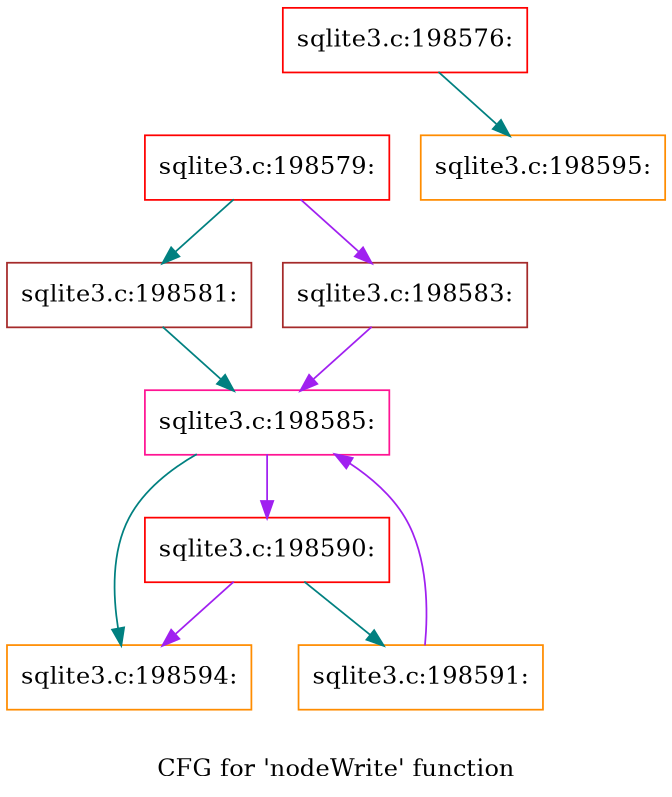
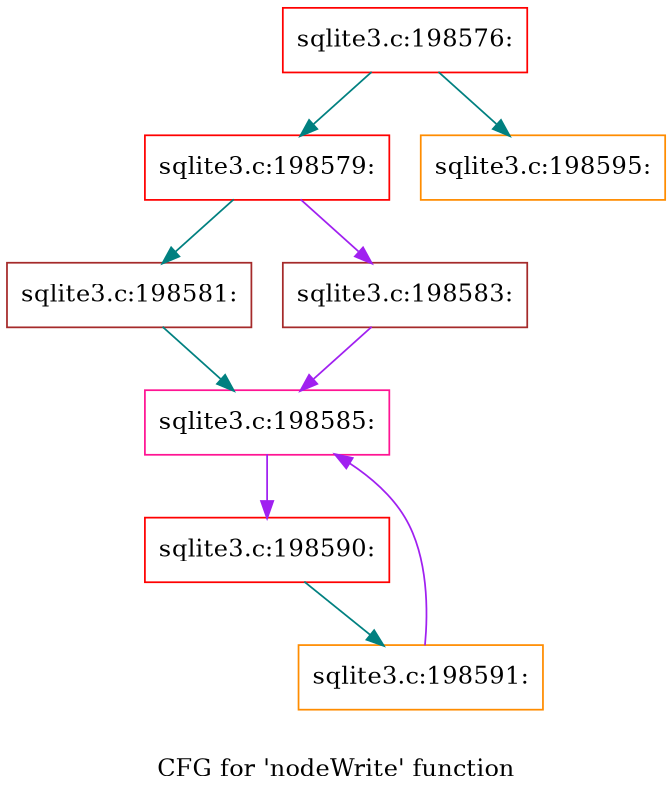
none -> (343, 98)
(129, 677) -> none
